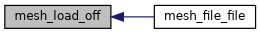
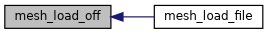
(205, 17) -> (209, 17)
